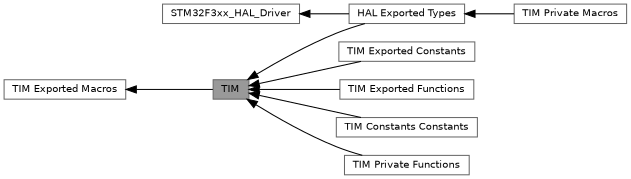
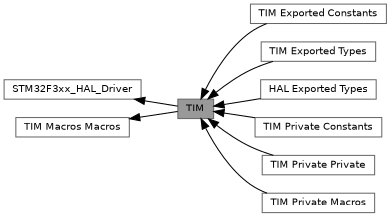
(330, 14) -> (161, 104)
(495, 14) -> (231, 166)
(65, 89) -> (73, 127)
(407, 89) -> (318, 52)
(407, 127) -> (318, 127)
(407, 165) -> (318, 165)
